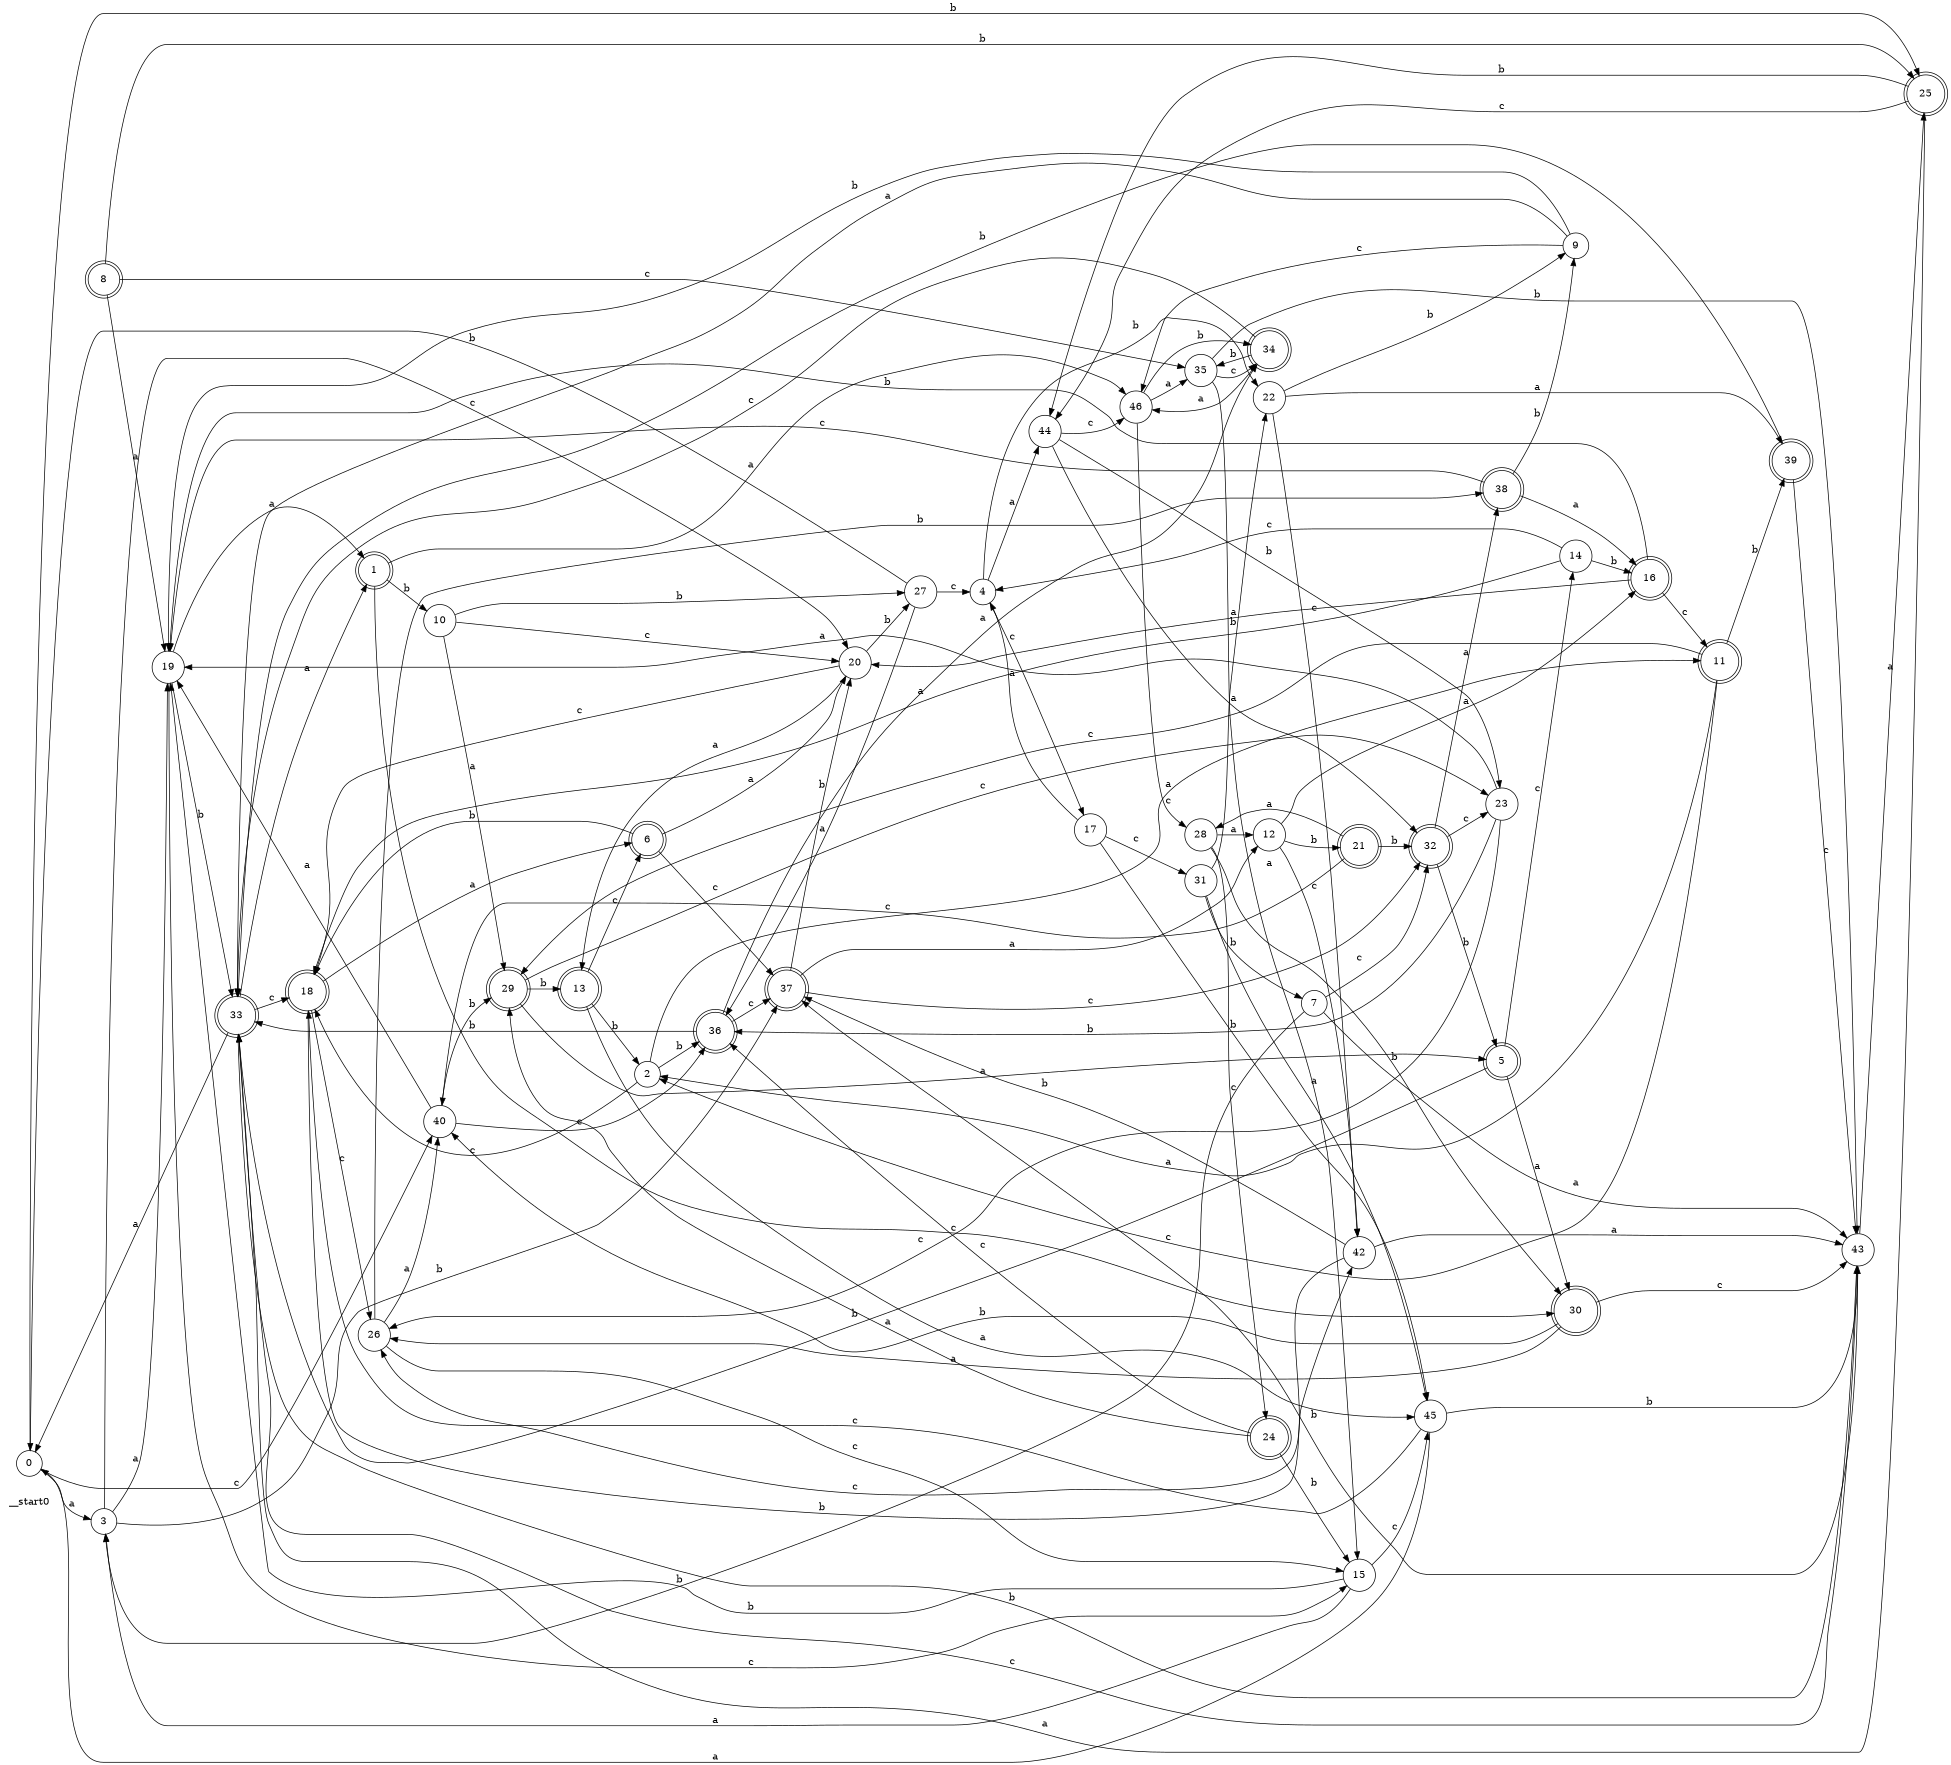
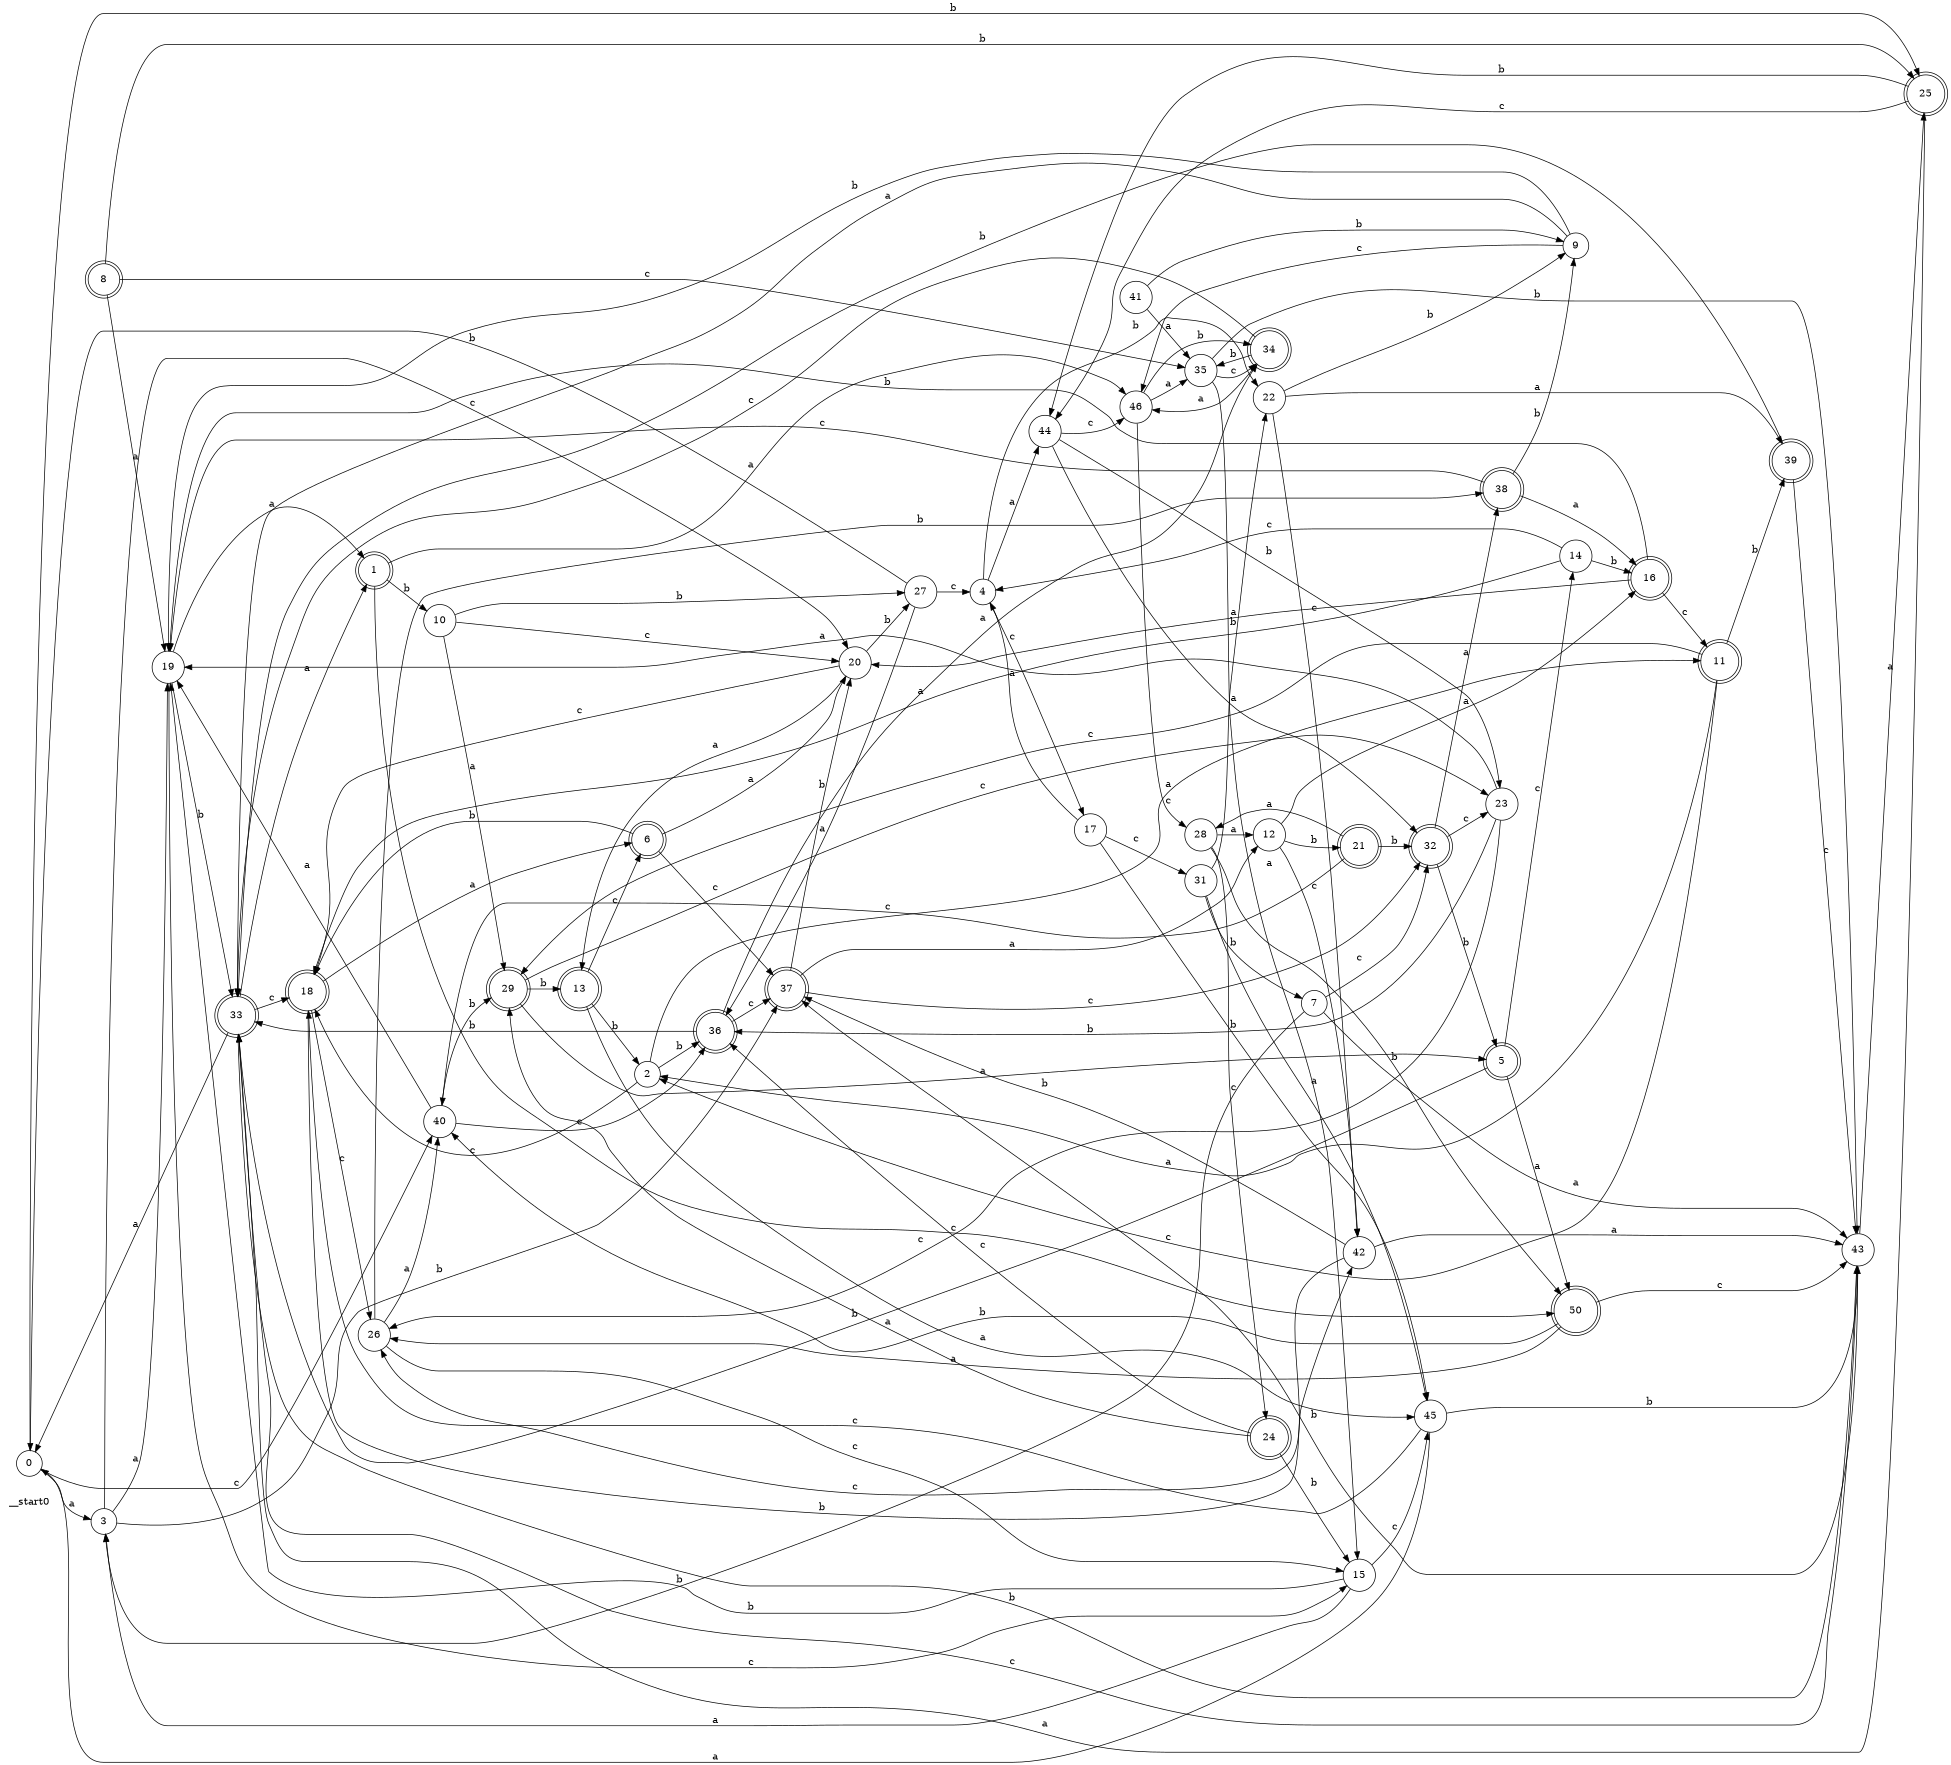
none -> (1136, 297)
(1576, 1311) -> (1576, 1311)
